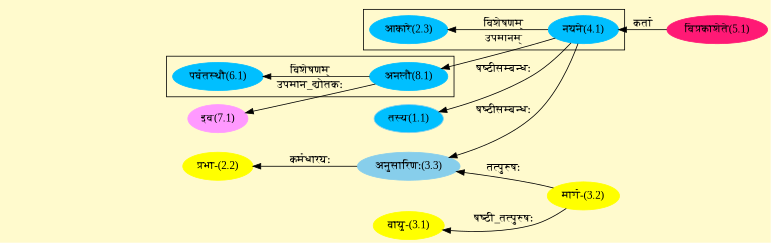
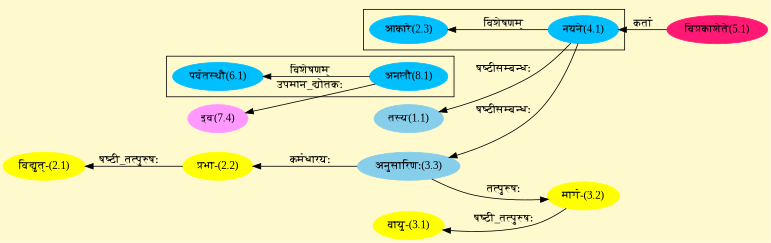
(494, 55) -> none
(218, 119) -> (218, 119)
(409, 119) -> (409, 119)
none -> (44, 166)
(509, 179) -> (484, 197)
